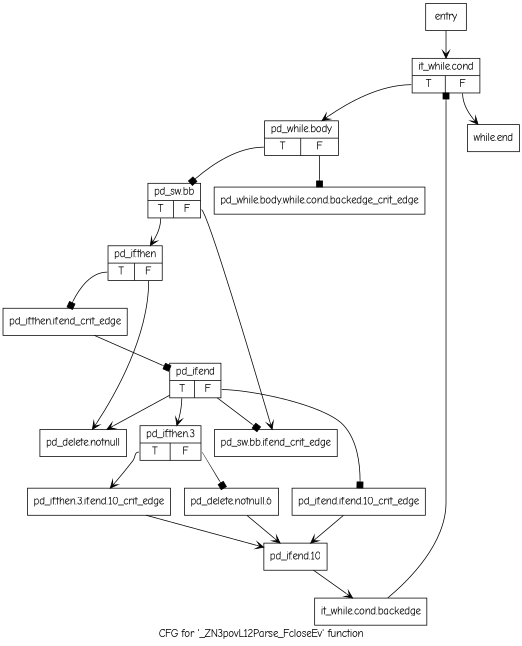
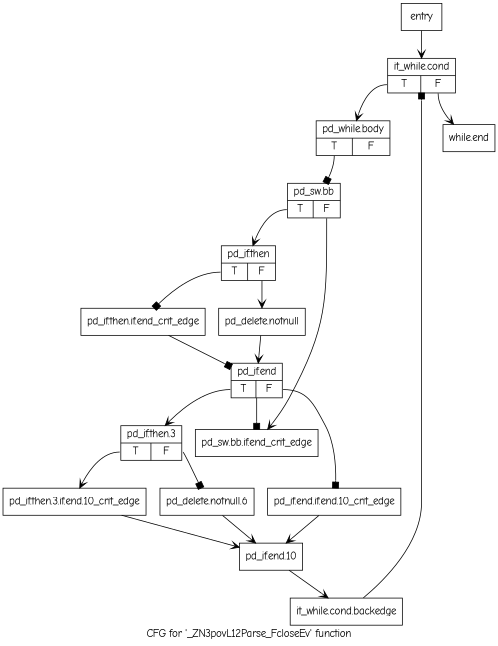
(320, 201) -> none
(142, 410) -> (260, 346)
